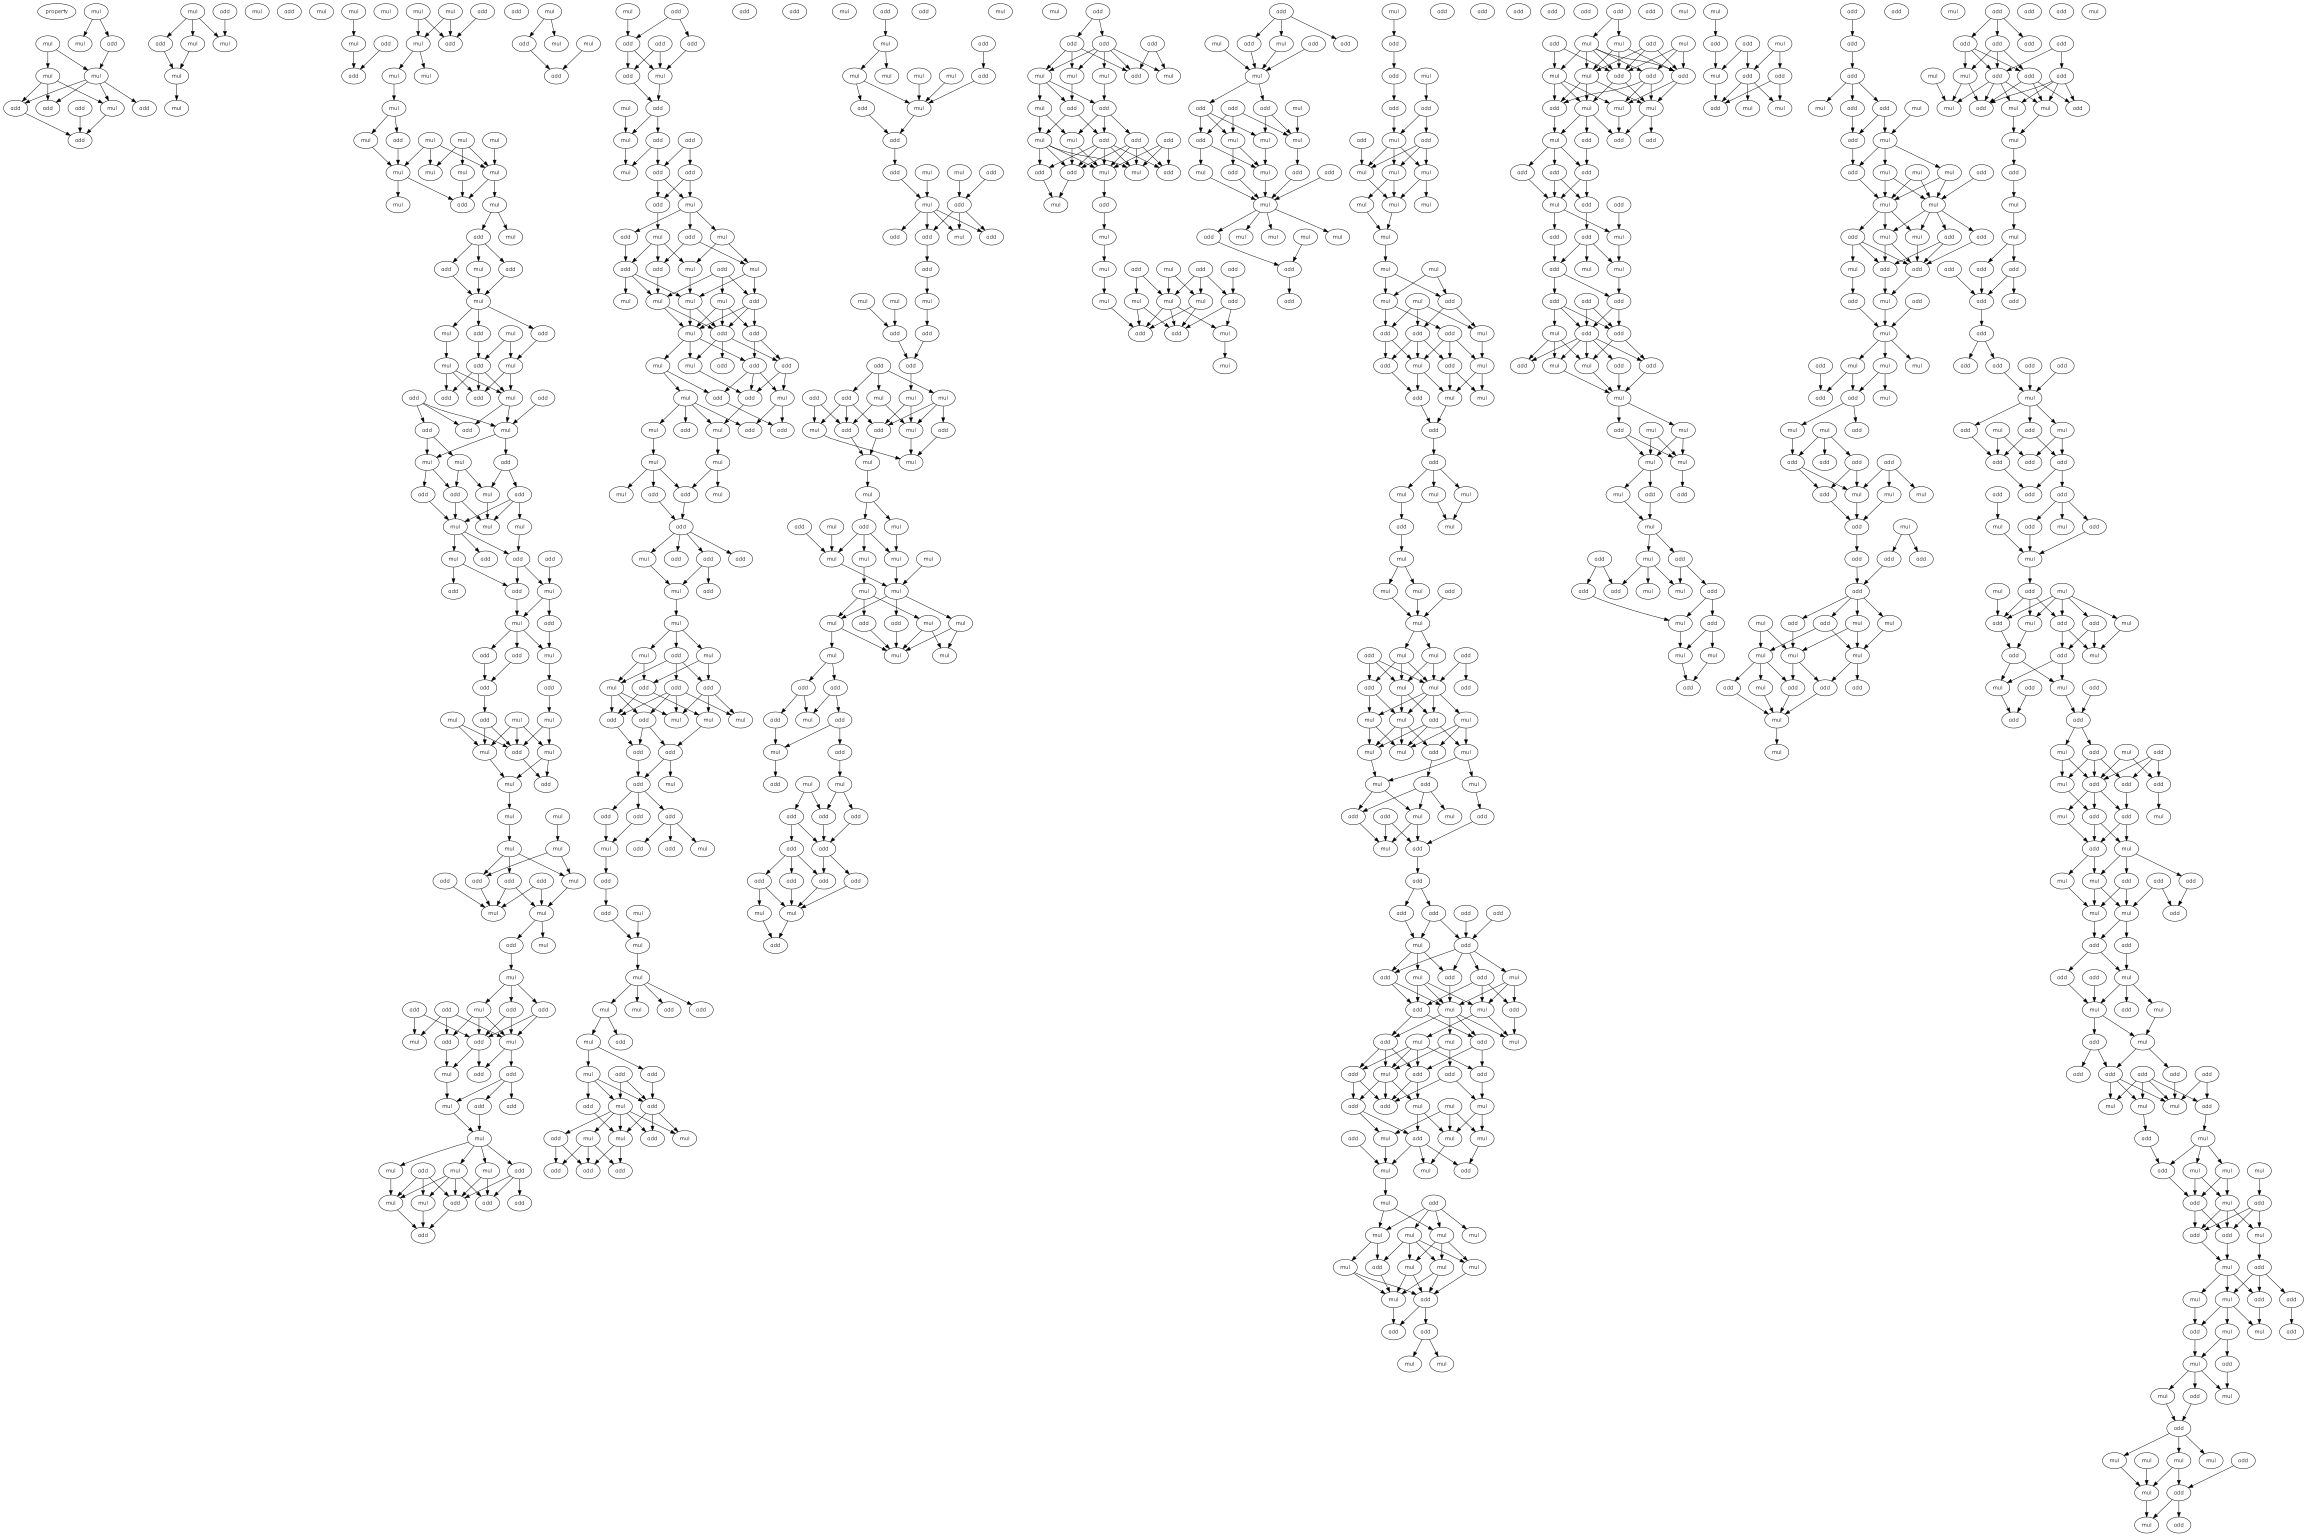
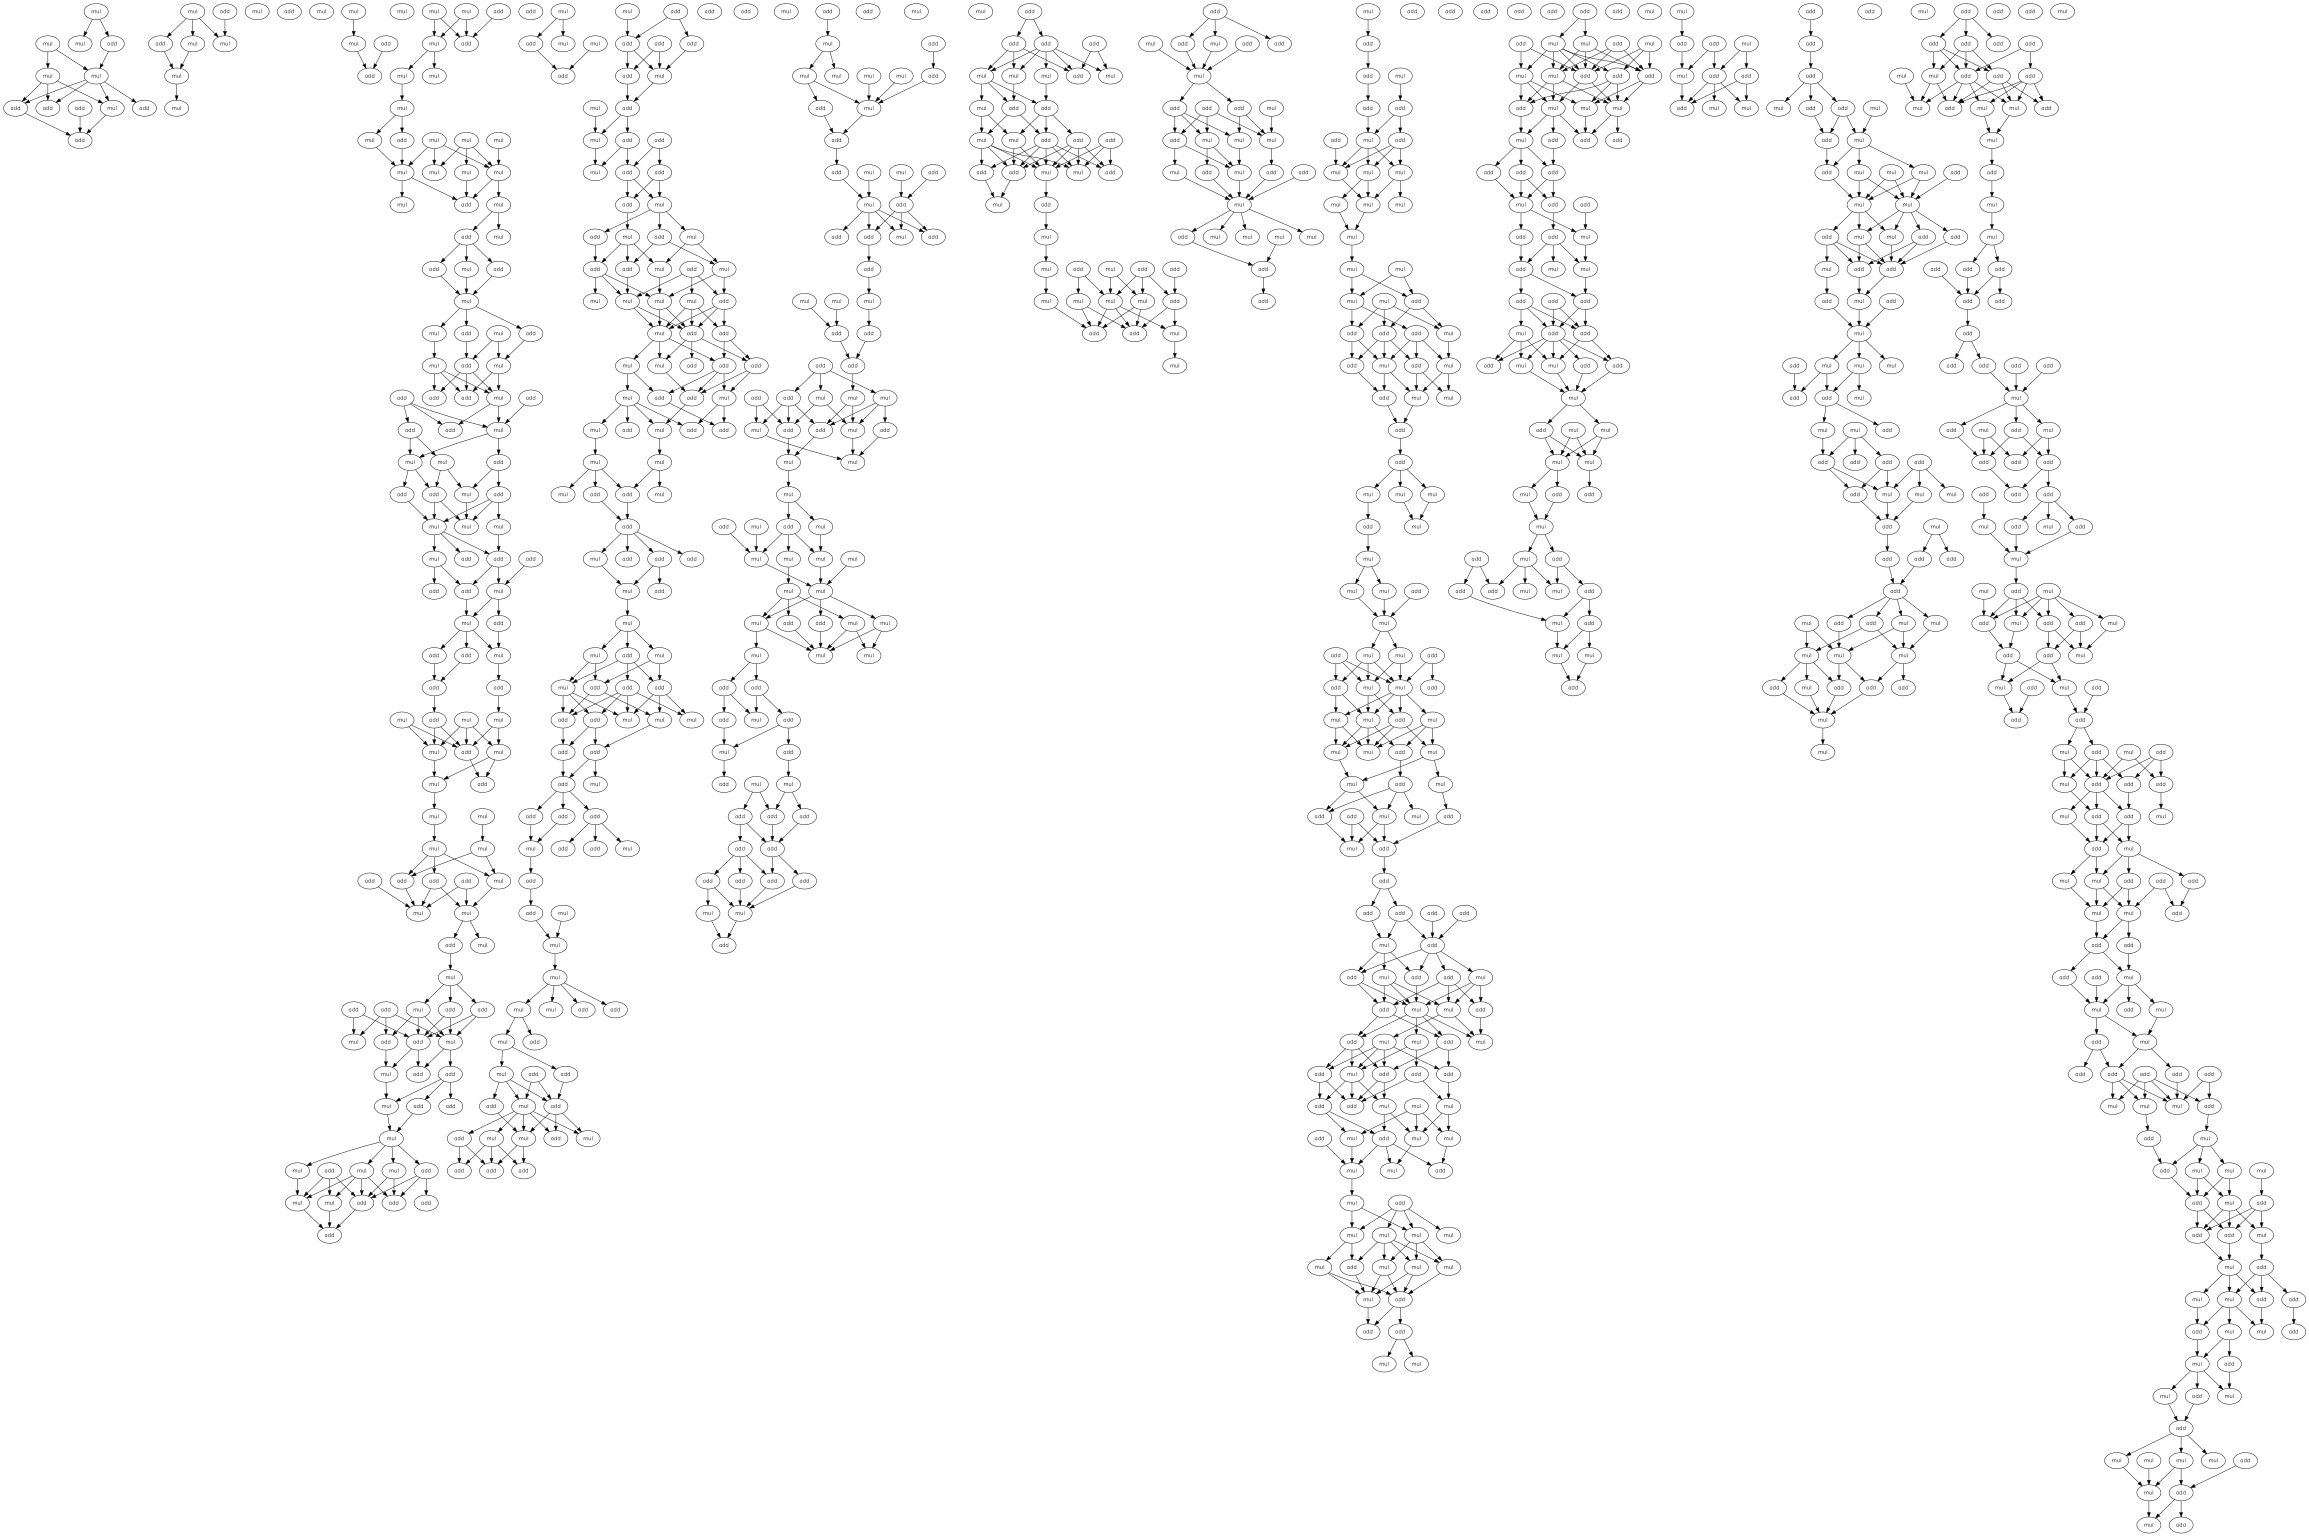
(57, 12) -> none
